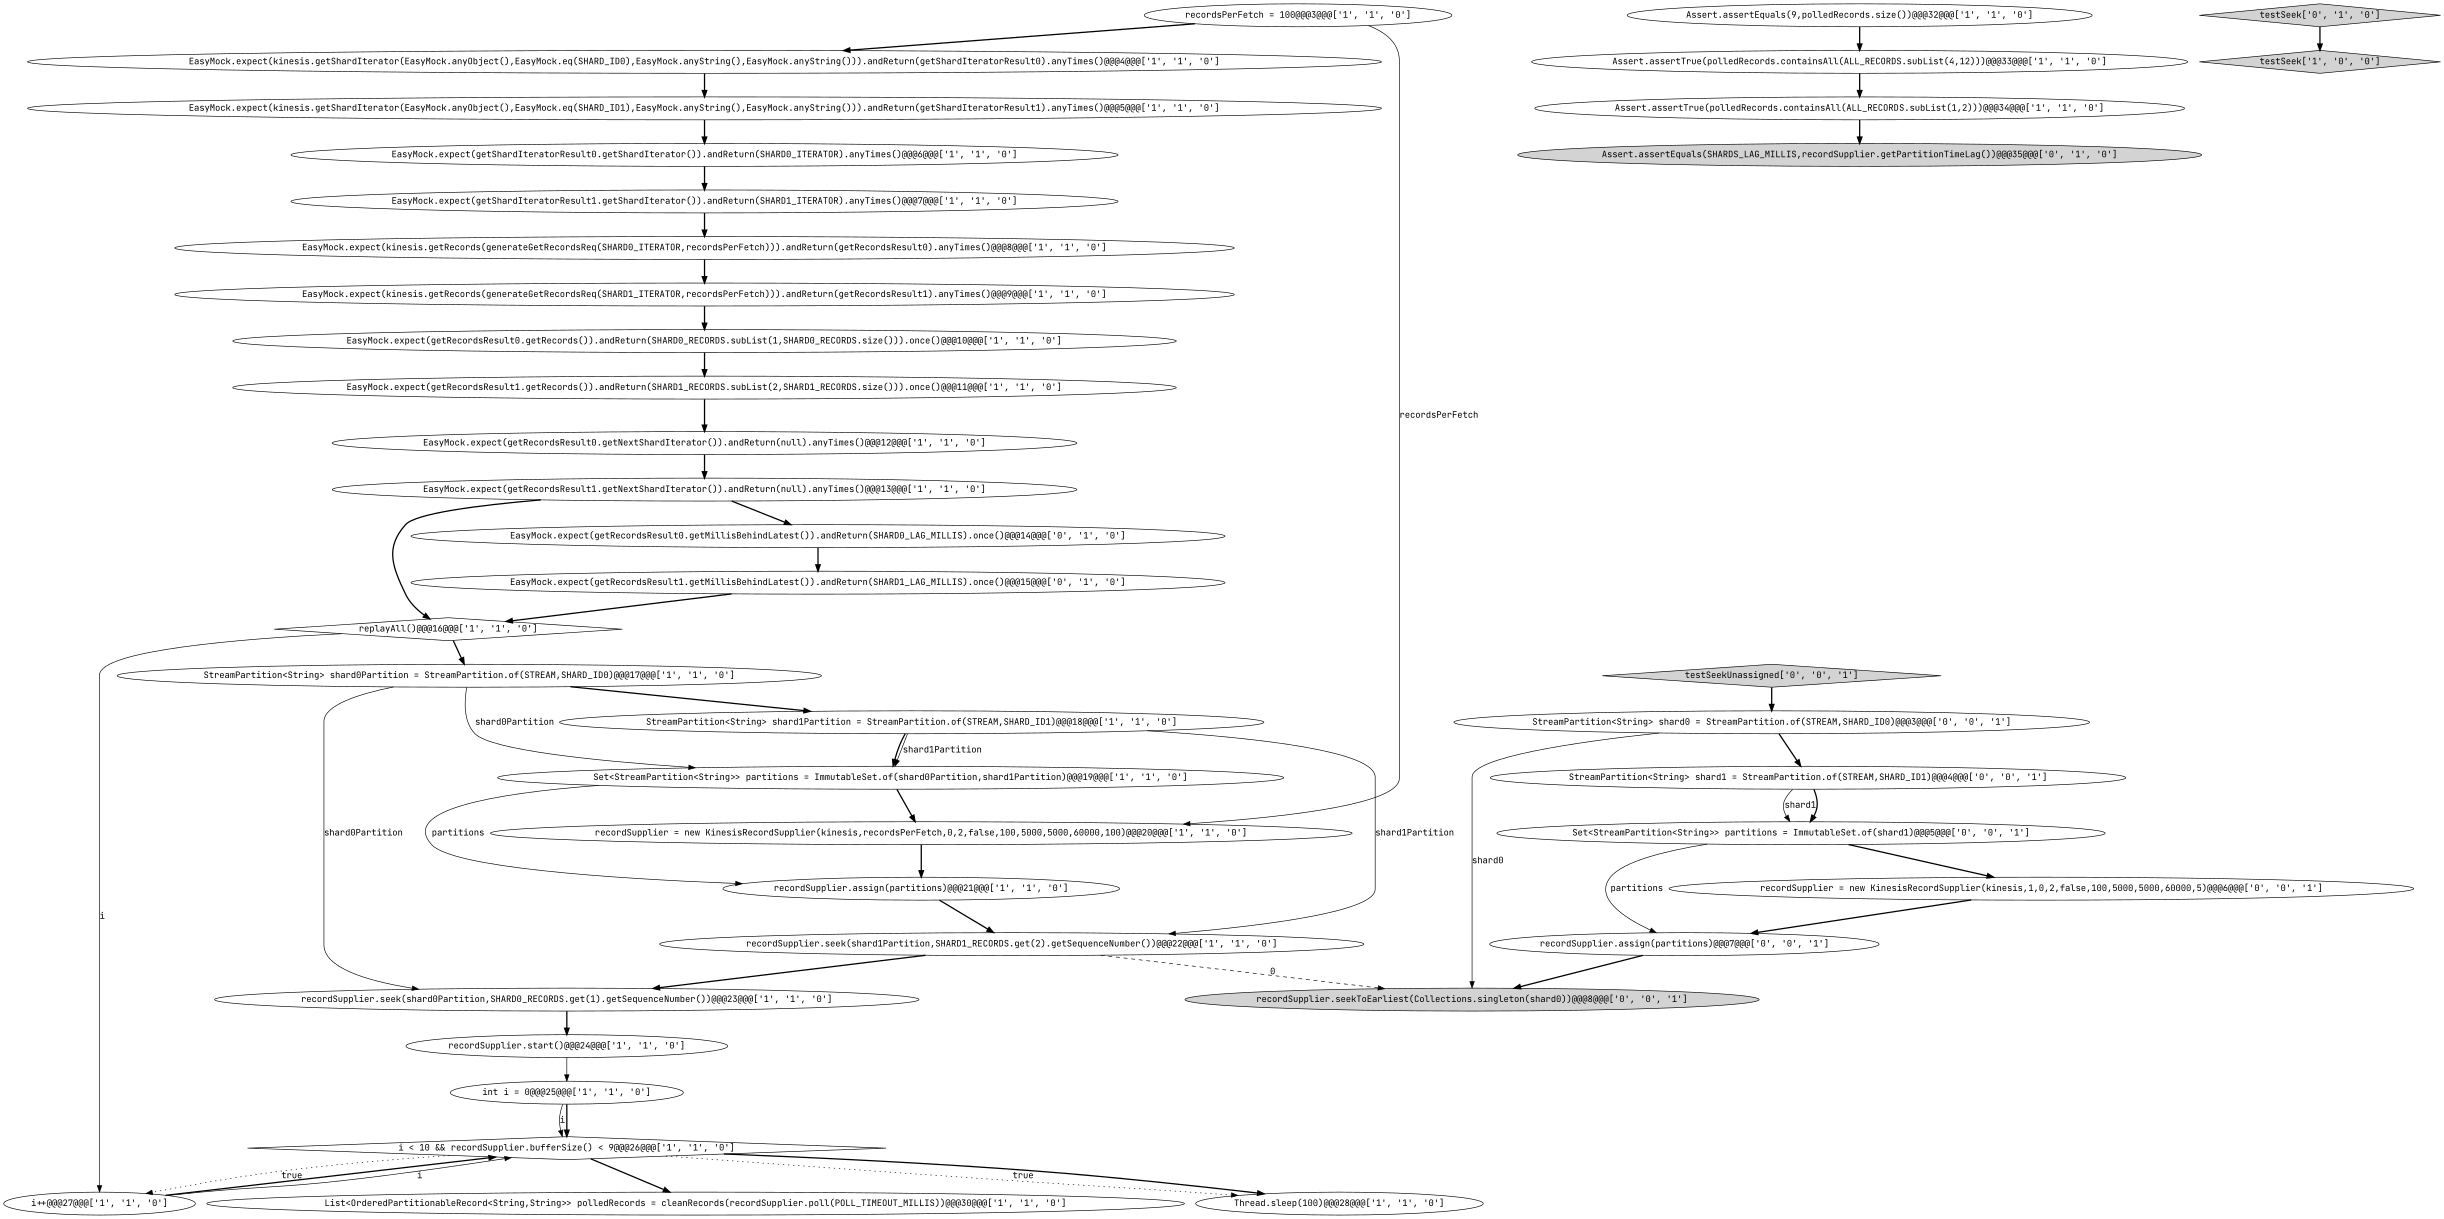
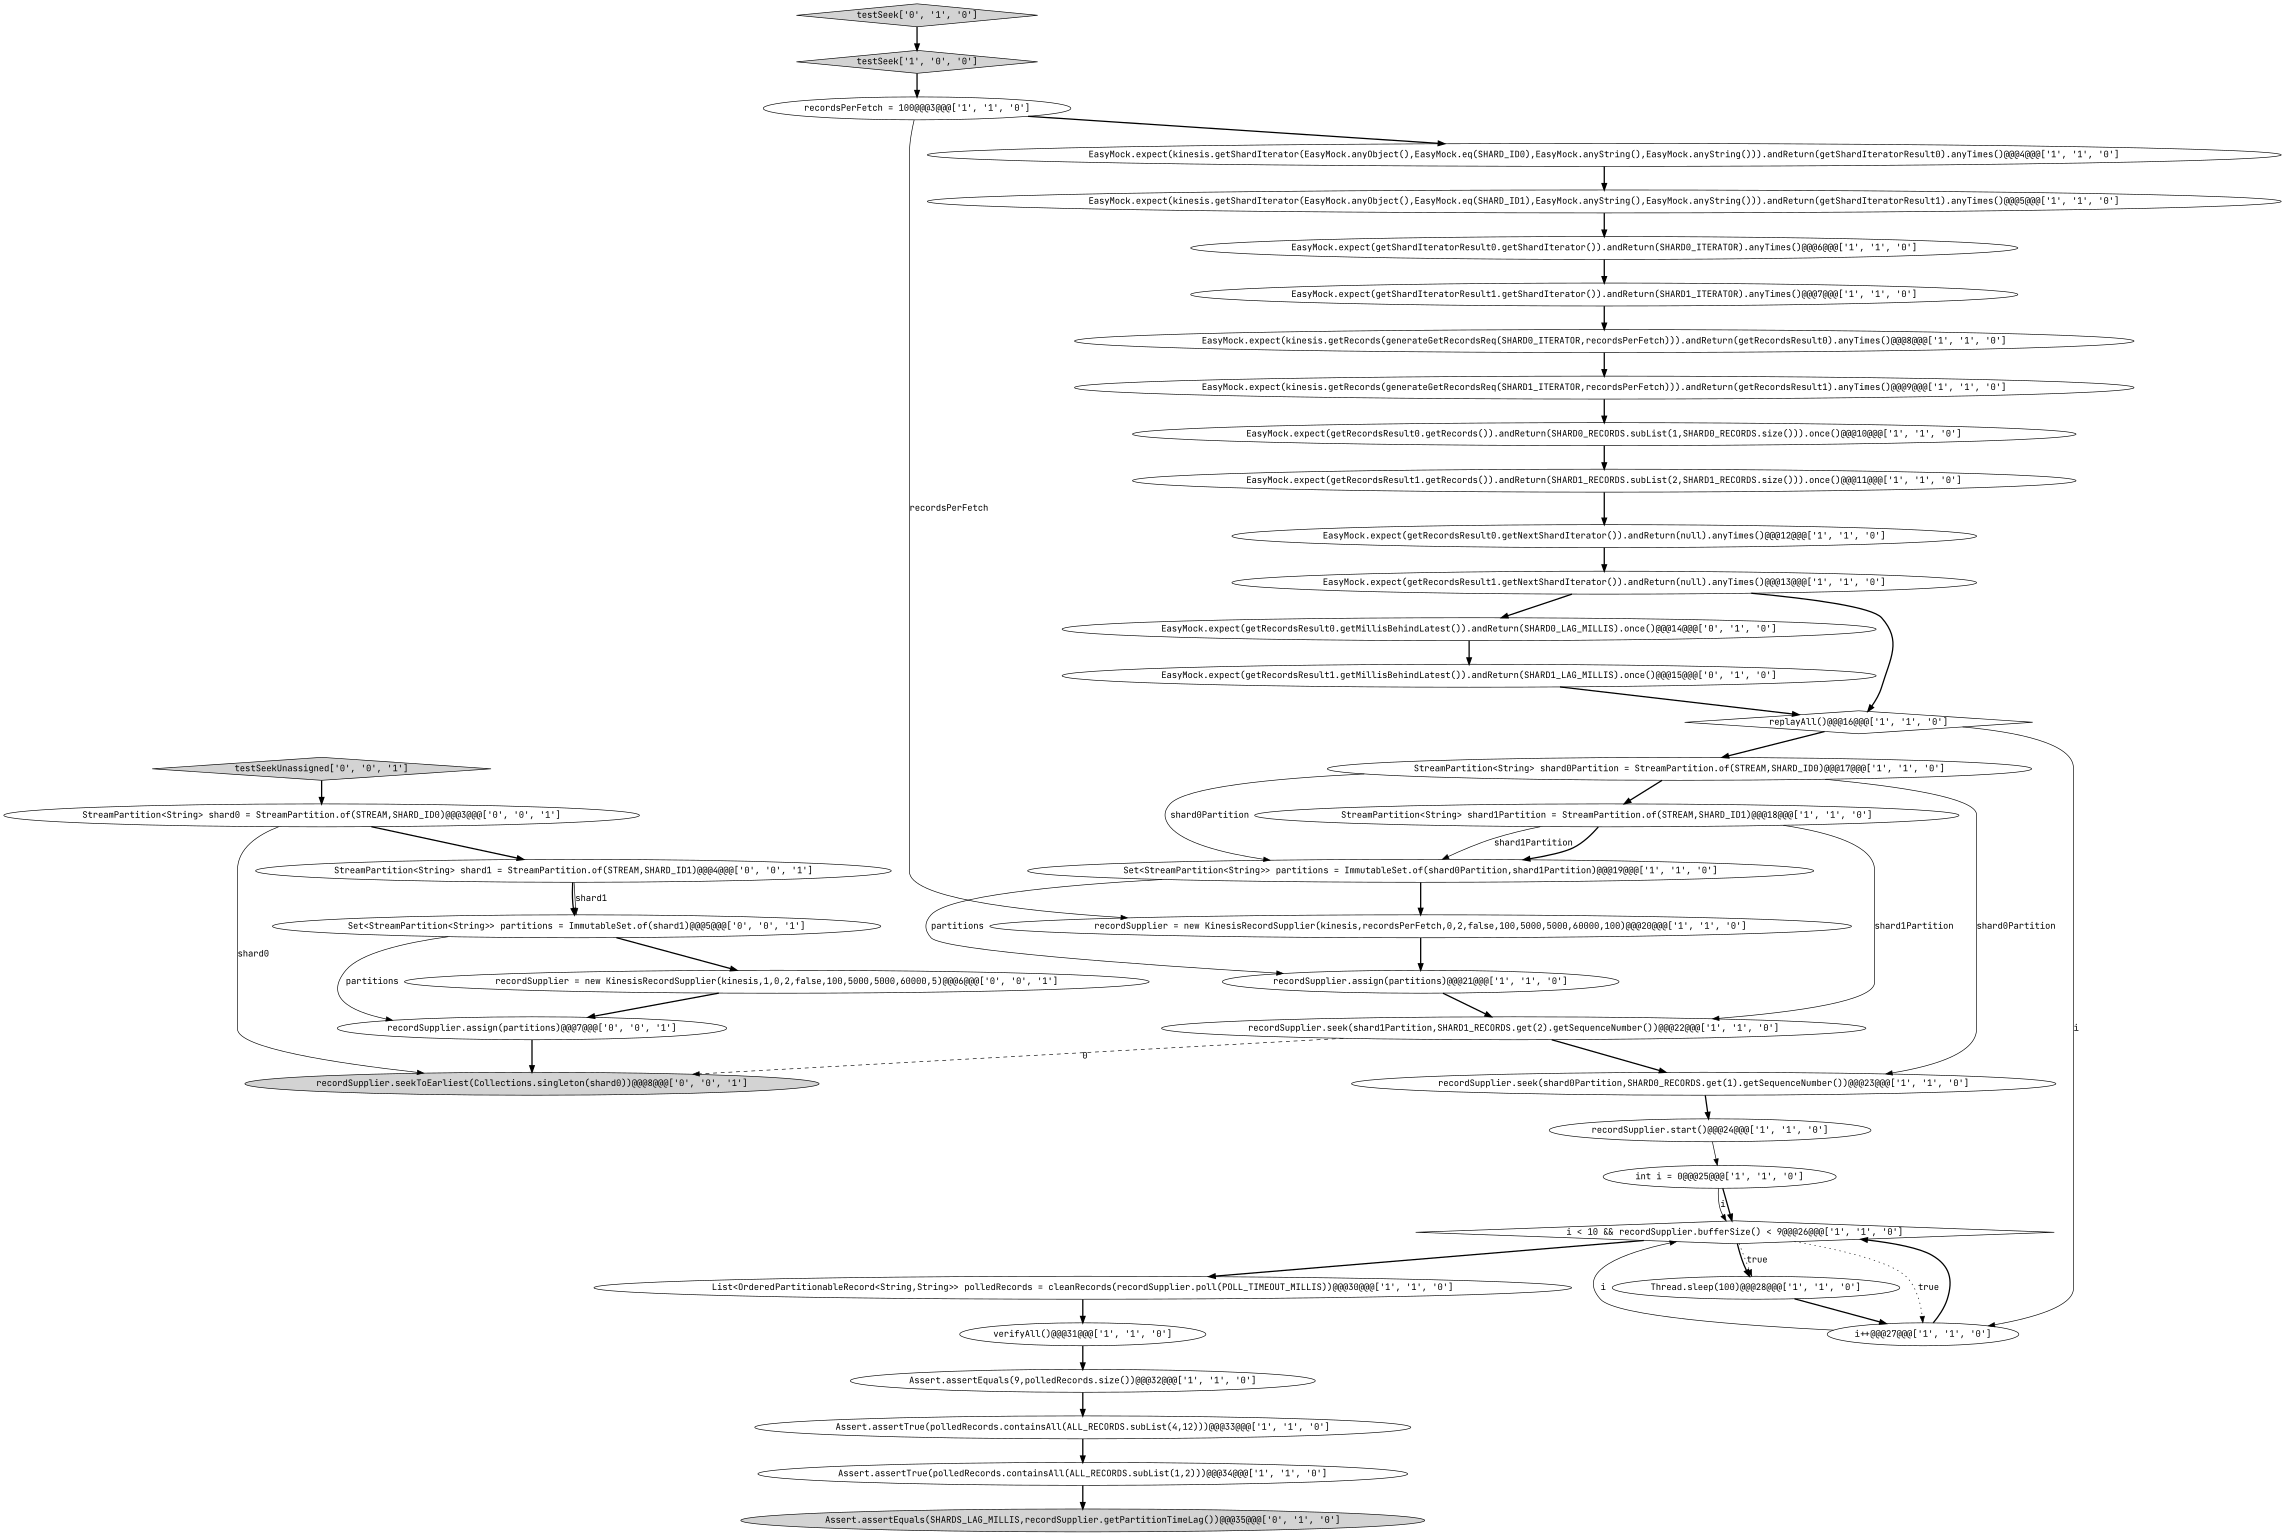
none -> (917, 82)
none -> (1837, 1310)
none -> (1083, 1334)
